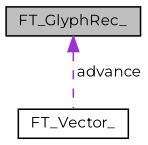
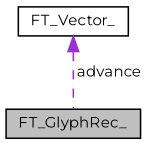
(73, 80) -> (73, 80)
